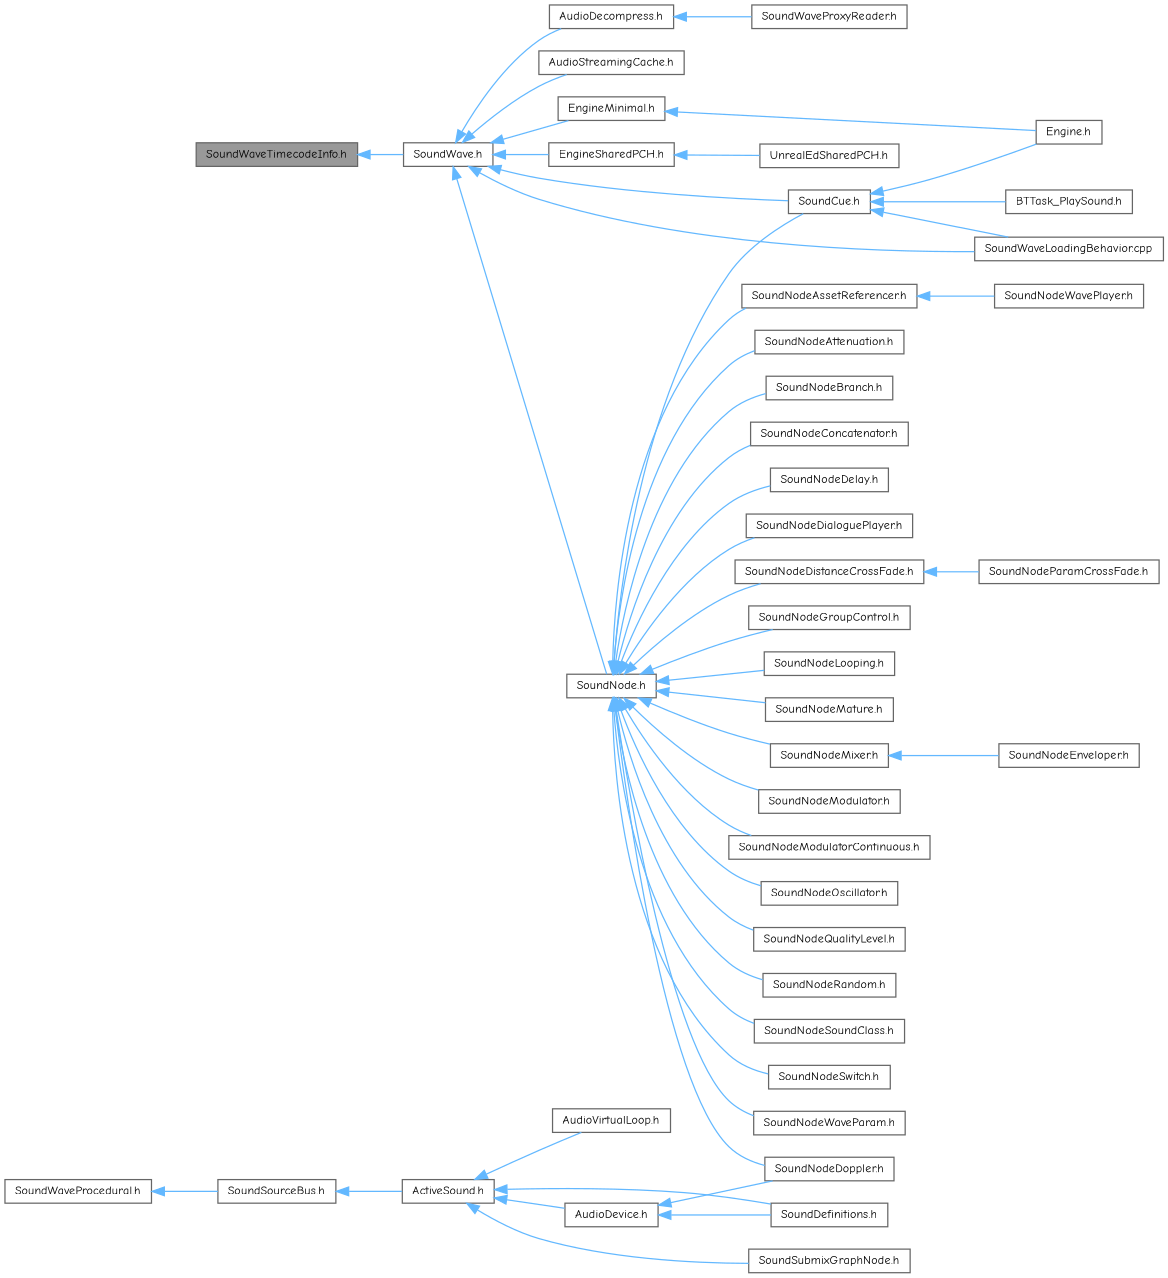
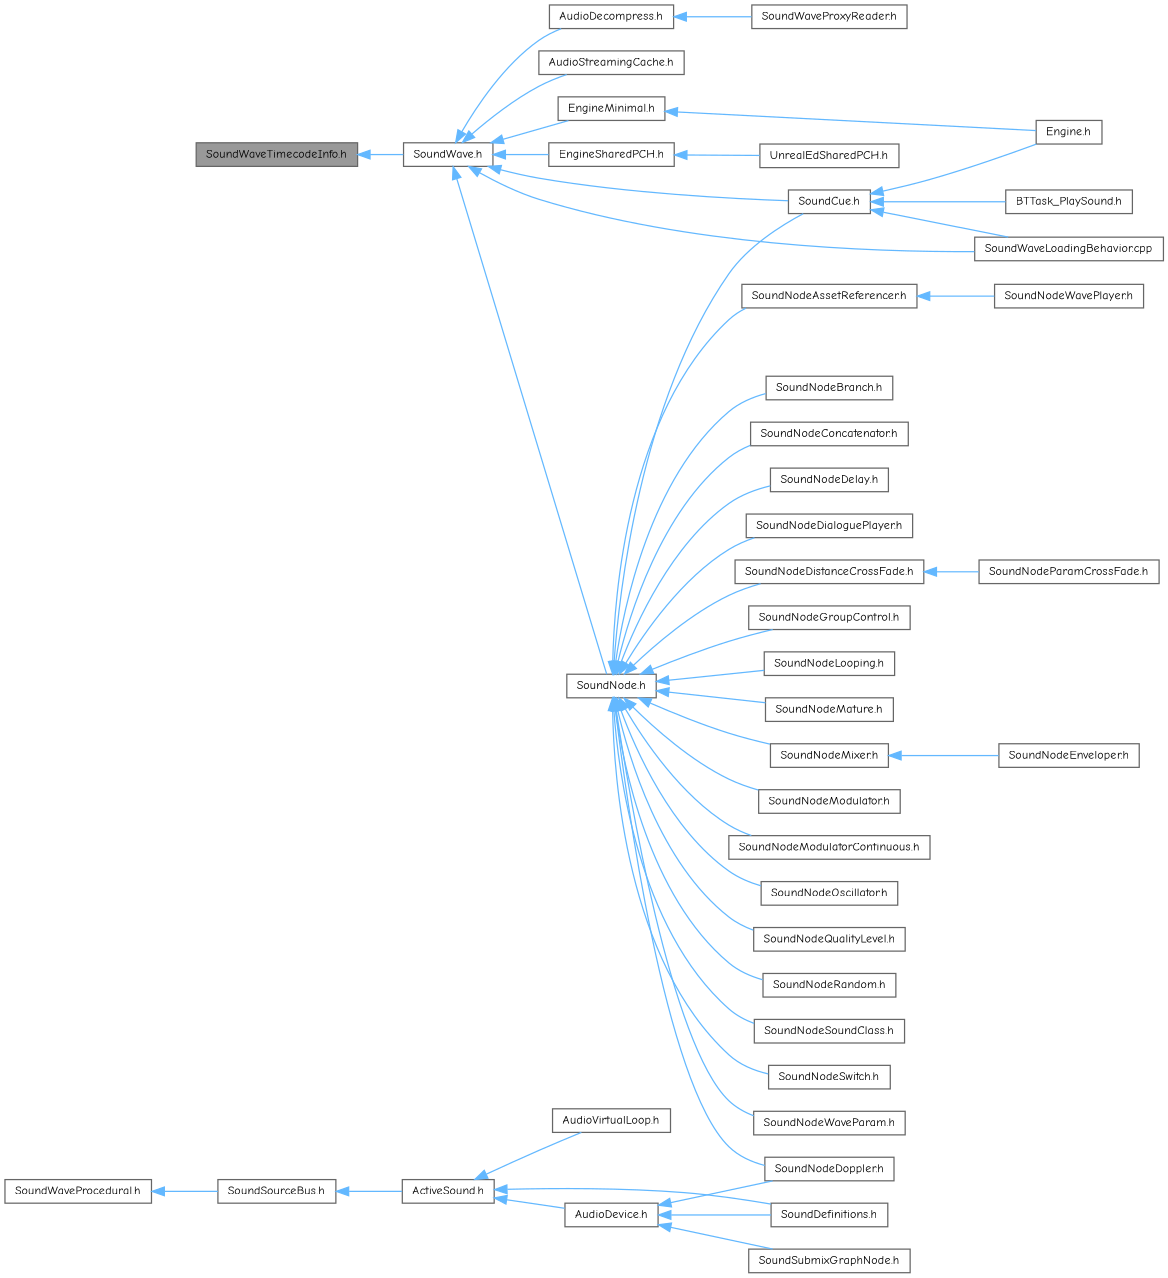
(829, 342) -> none
(609, 1253) -> (722, 1238)
